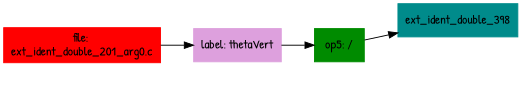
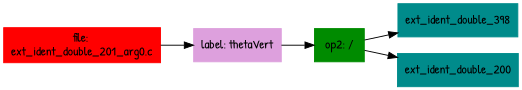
(339, 45) -> (339, 45)
none -> (458, 70)
